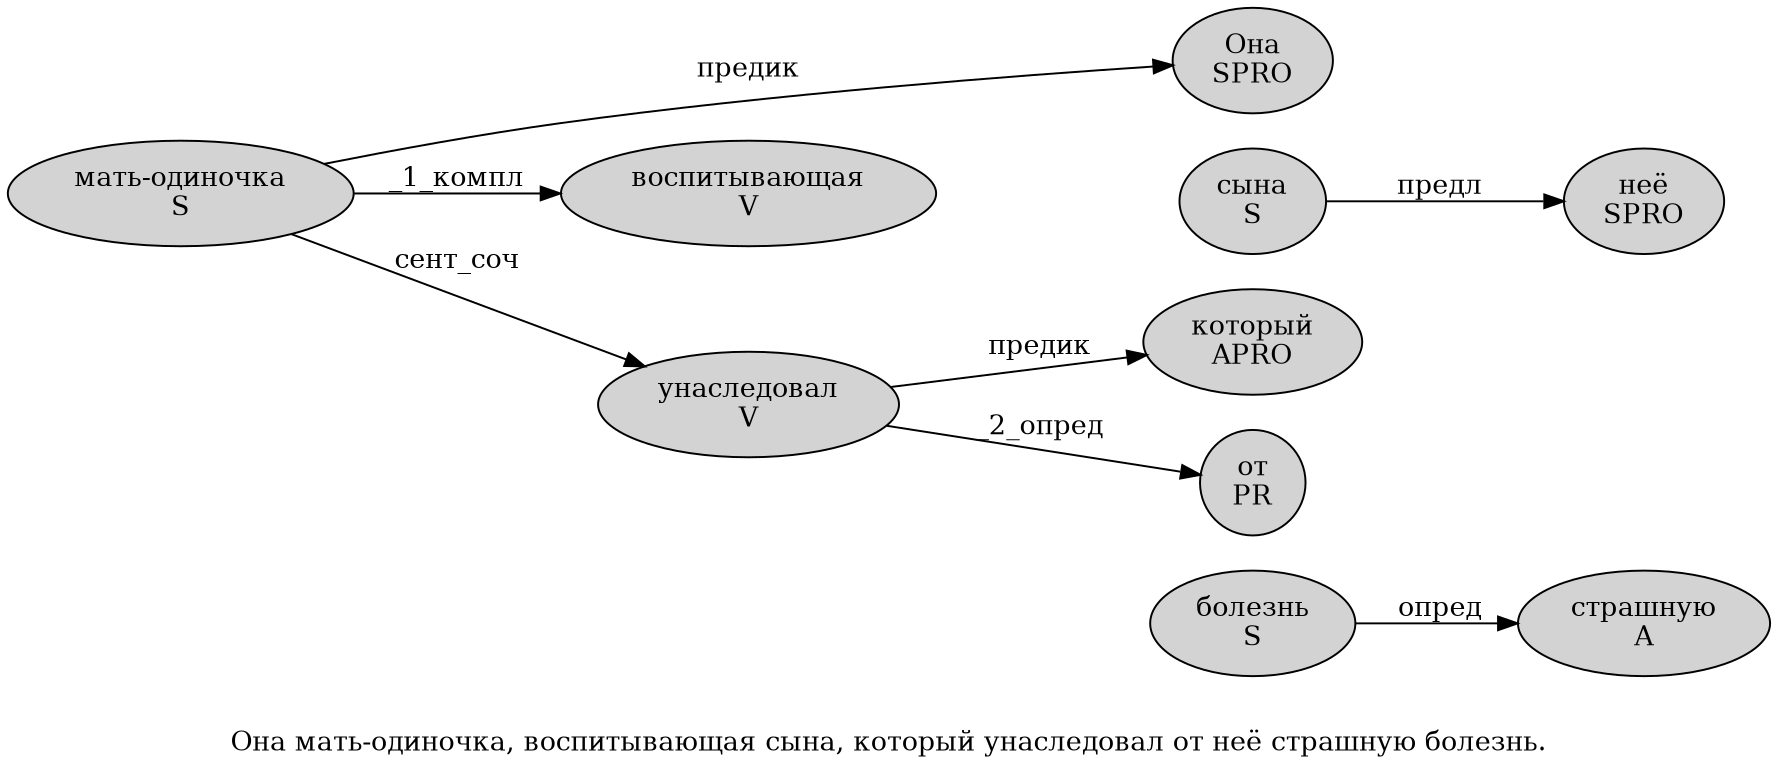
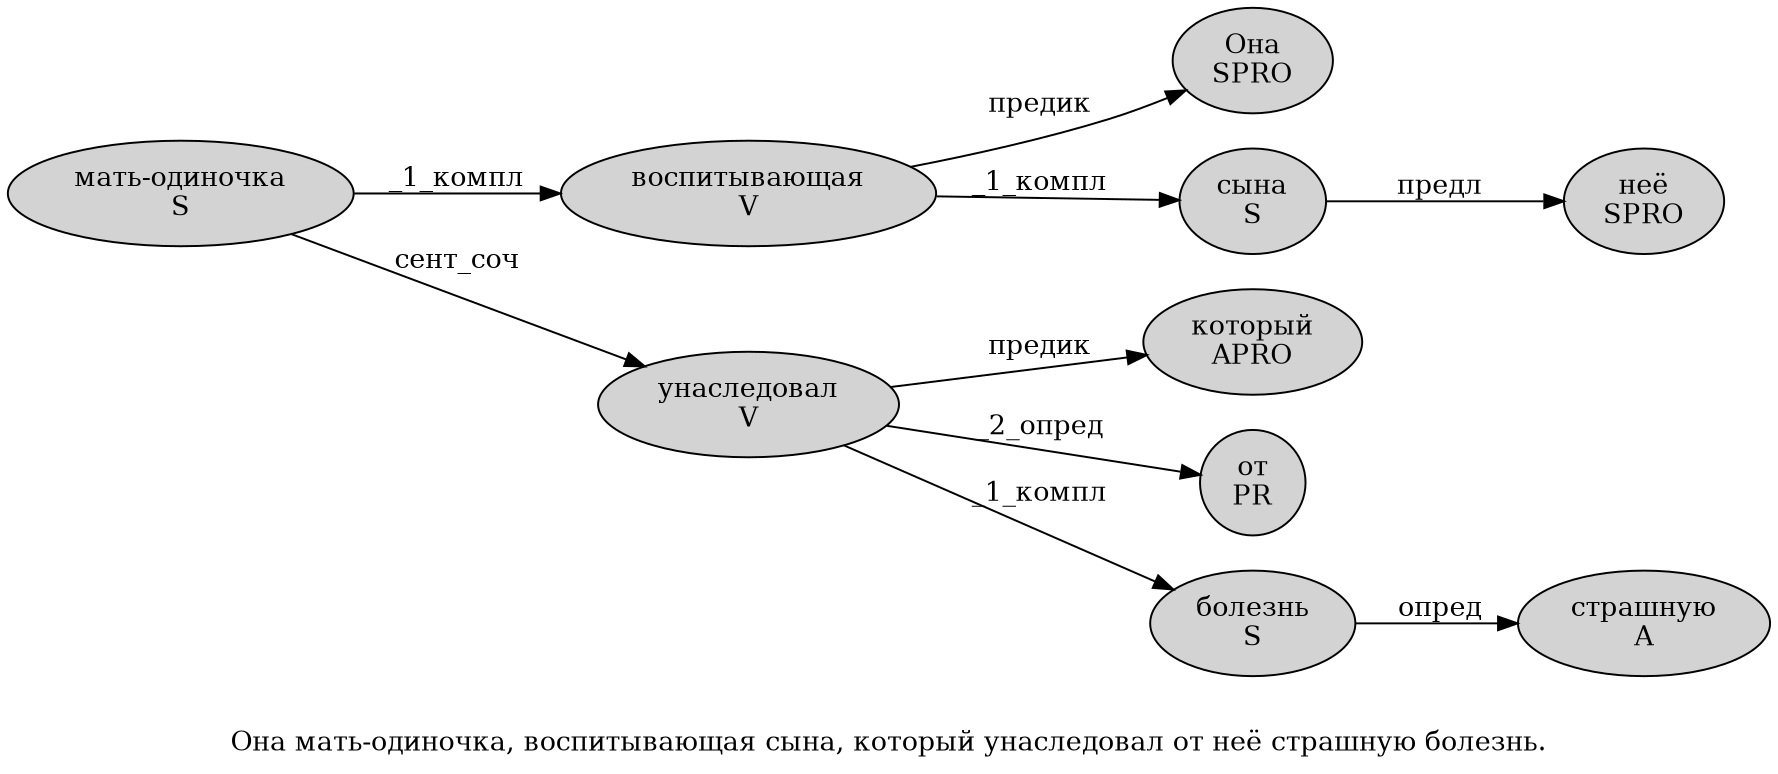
(737, 102) -> (1041, 138)
none -> (1048, 198)
none -> (999, 513)
